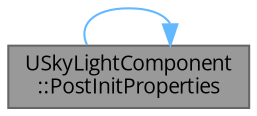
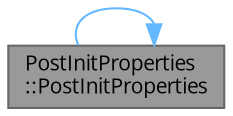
(129, 77) -> (116, 77)
